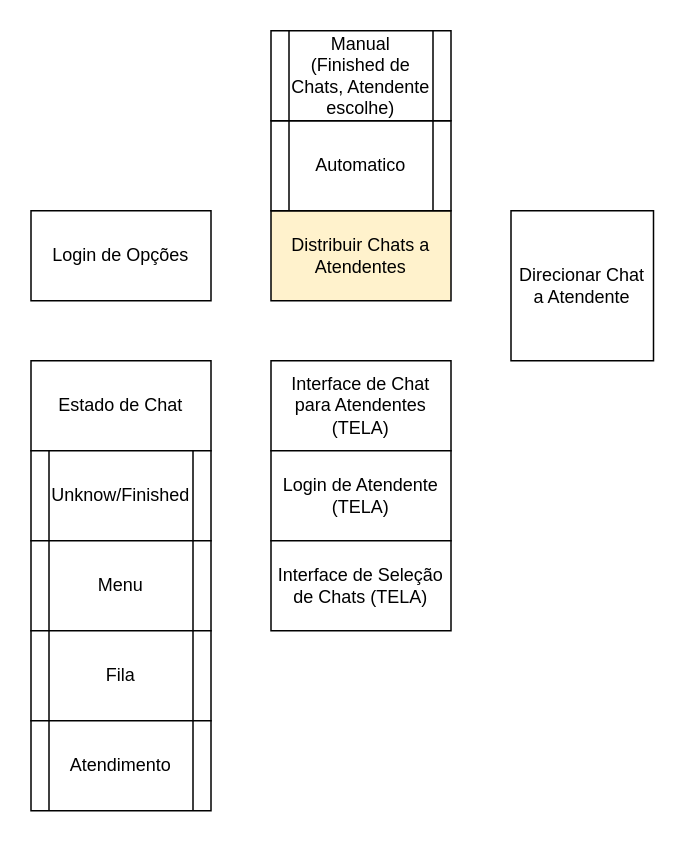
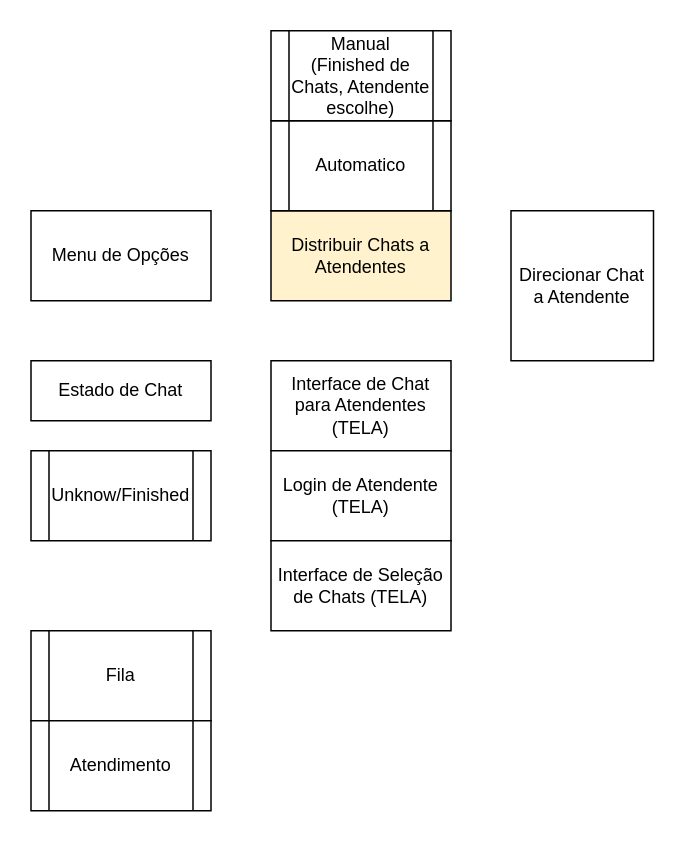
(121, 256) -> (121, 256)
(121, 406) -> (121, 391)
(121, 586) -> none
